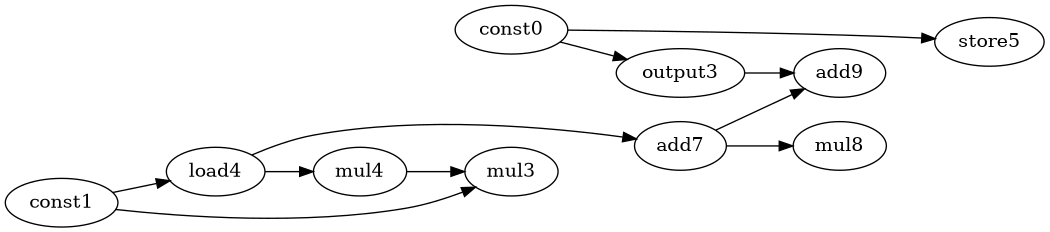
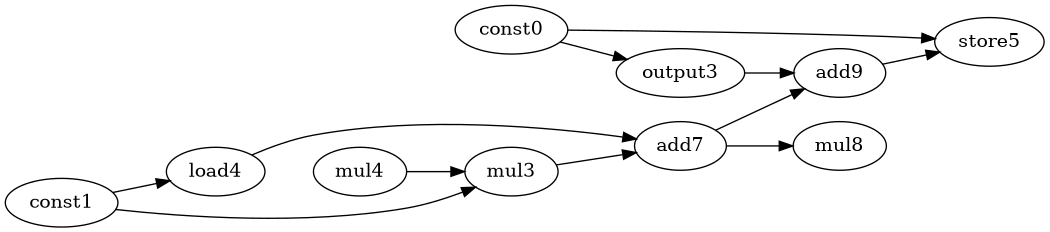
none -> (904, 60)
none -> (590, 160)
(282, 172) -> none
